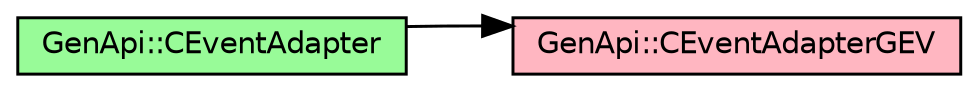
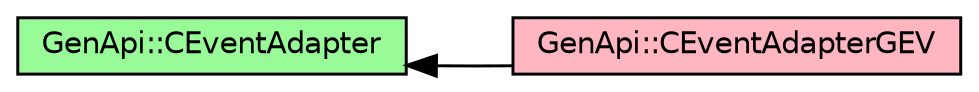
(445, 26) -> (475, 66)
